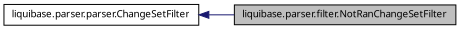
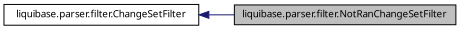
(101, 15) -> (101, 15)
